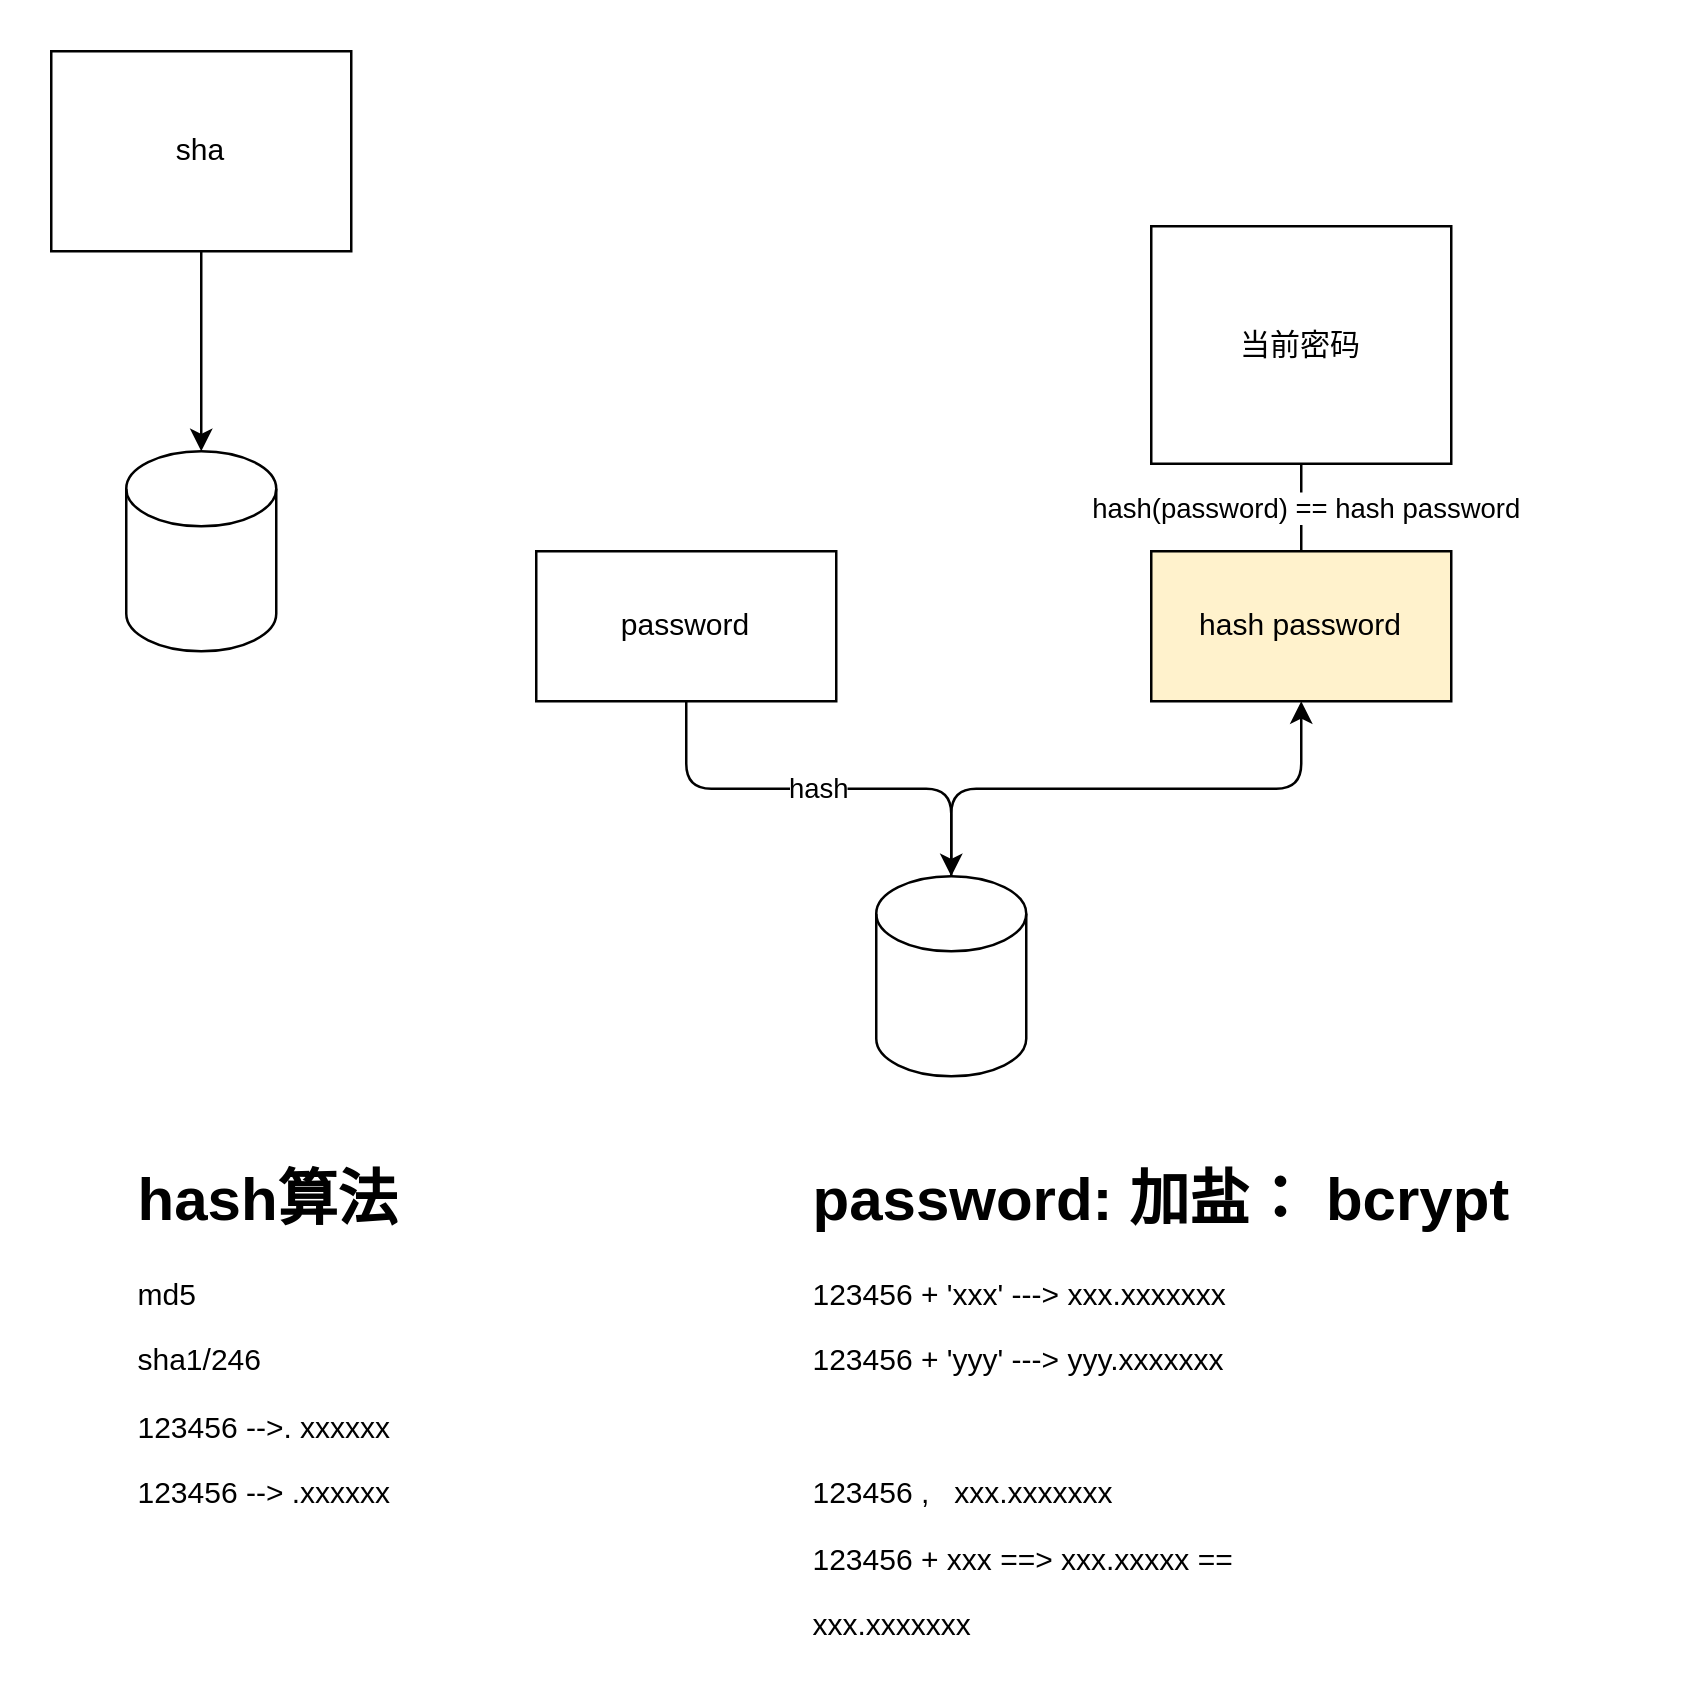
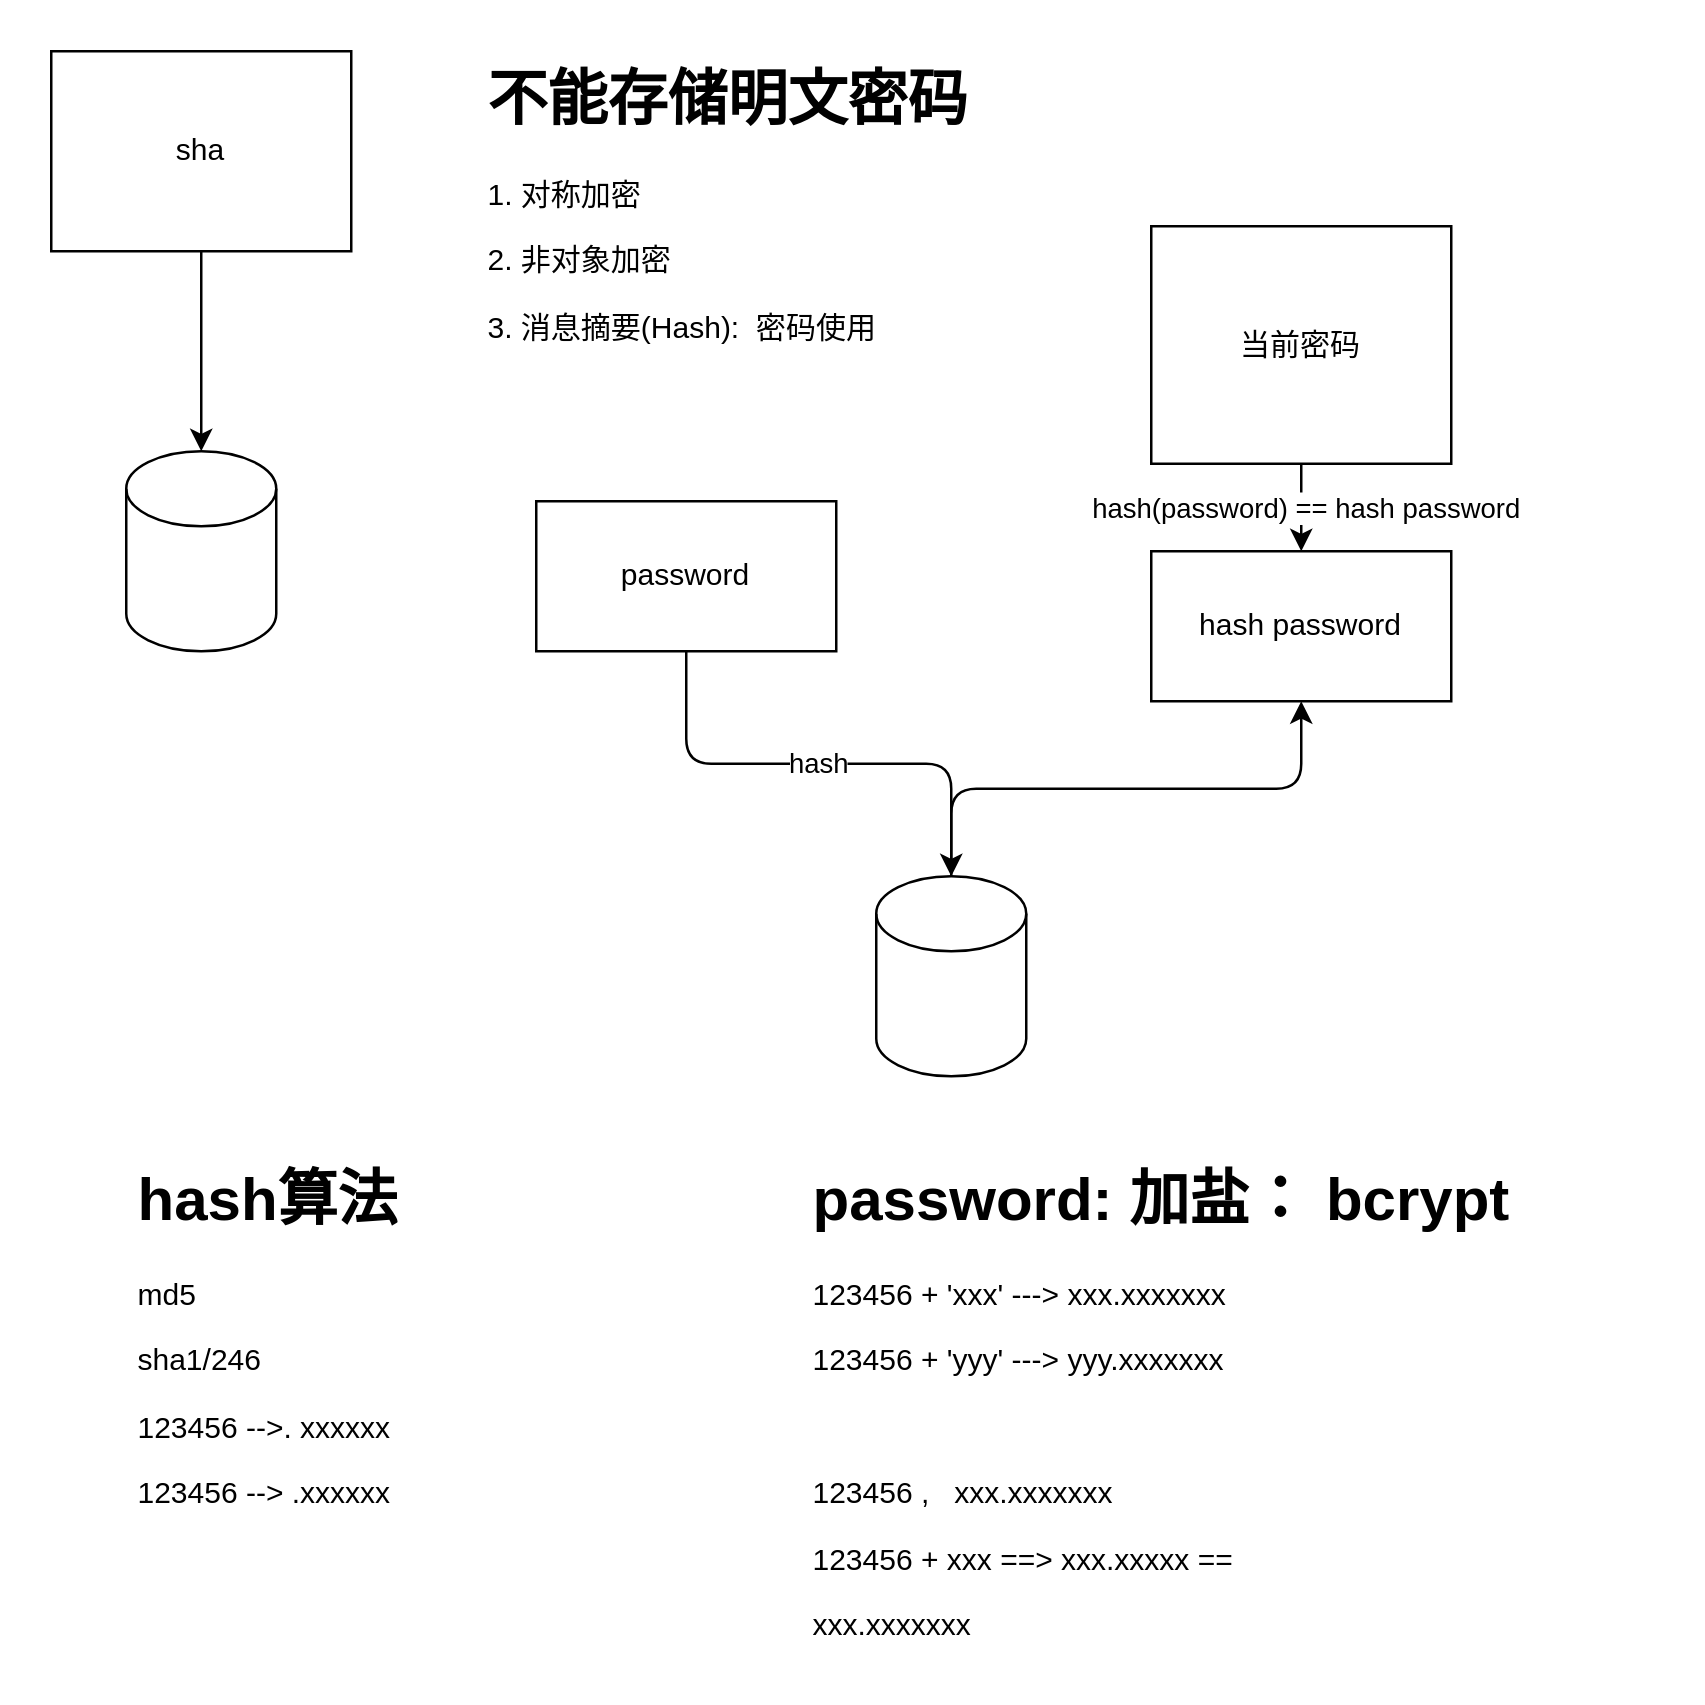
none -> (801, 201)
(1301, 540) -> (1301, 533)
(686, 626) -> (686, 576)
(1301, 626) -> (1301, 626)
